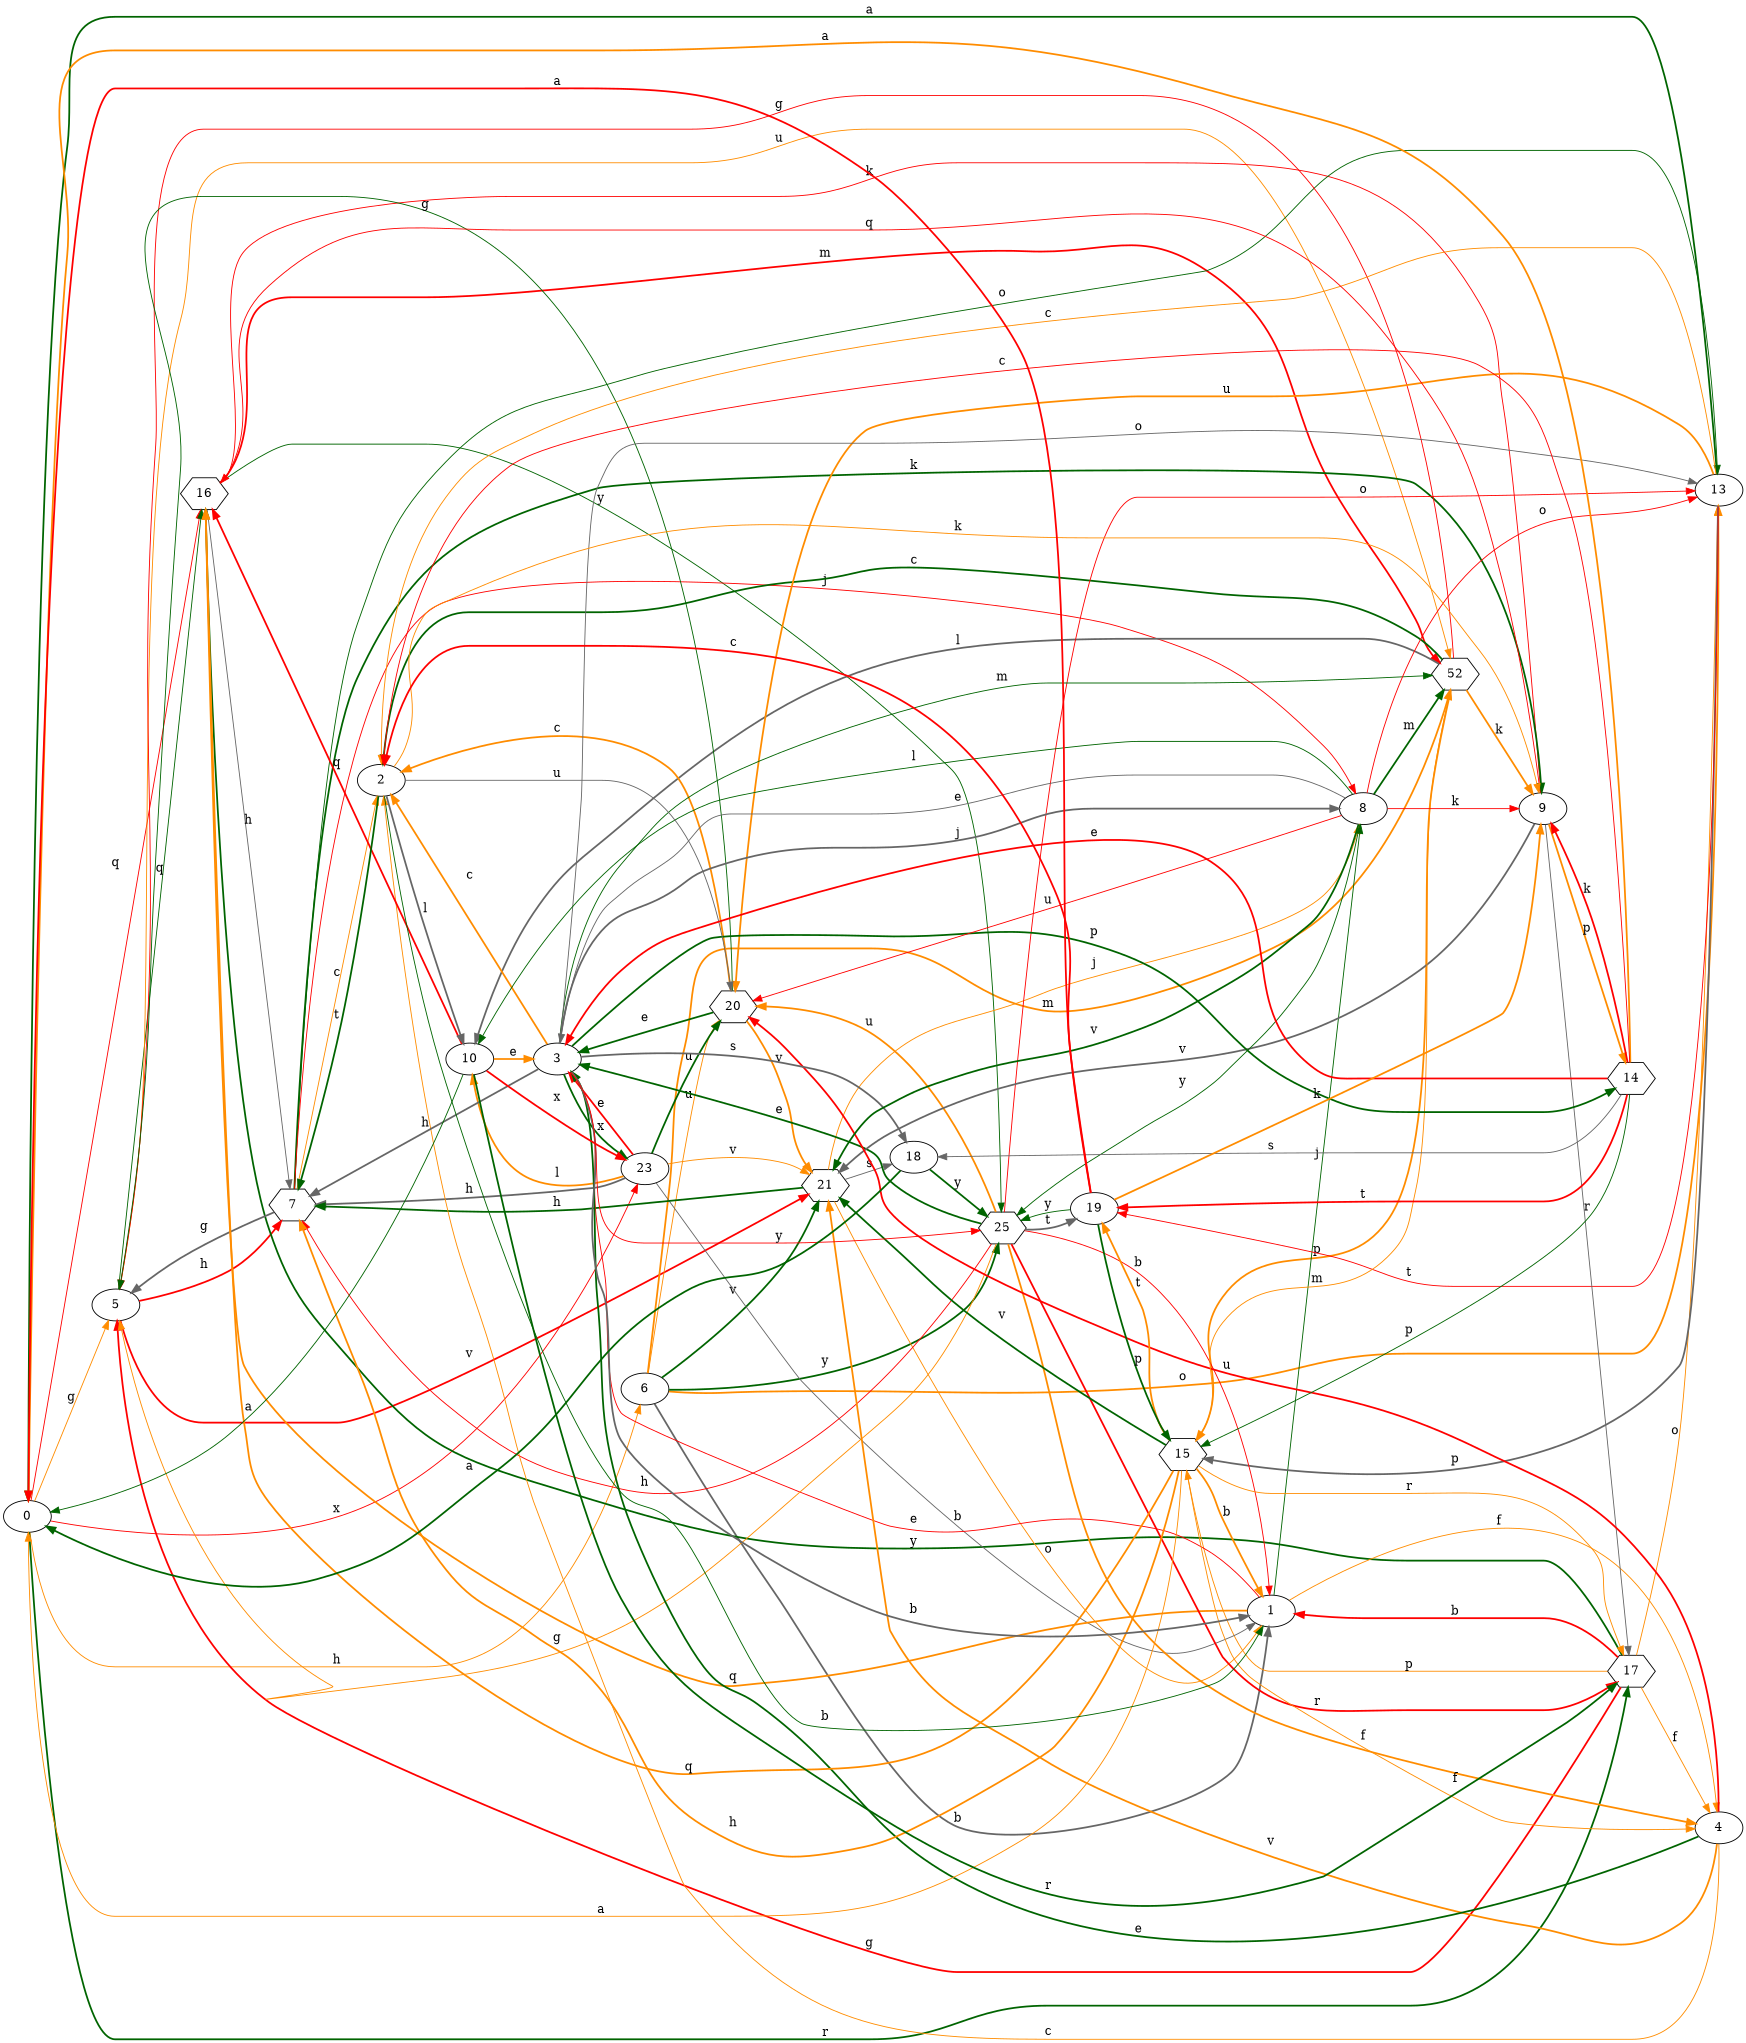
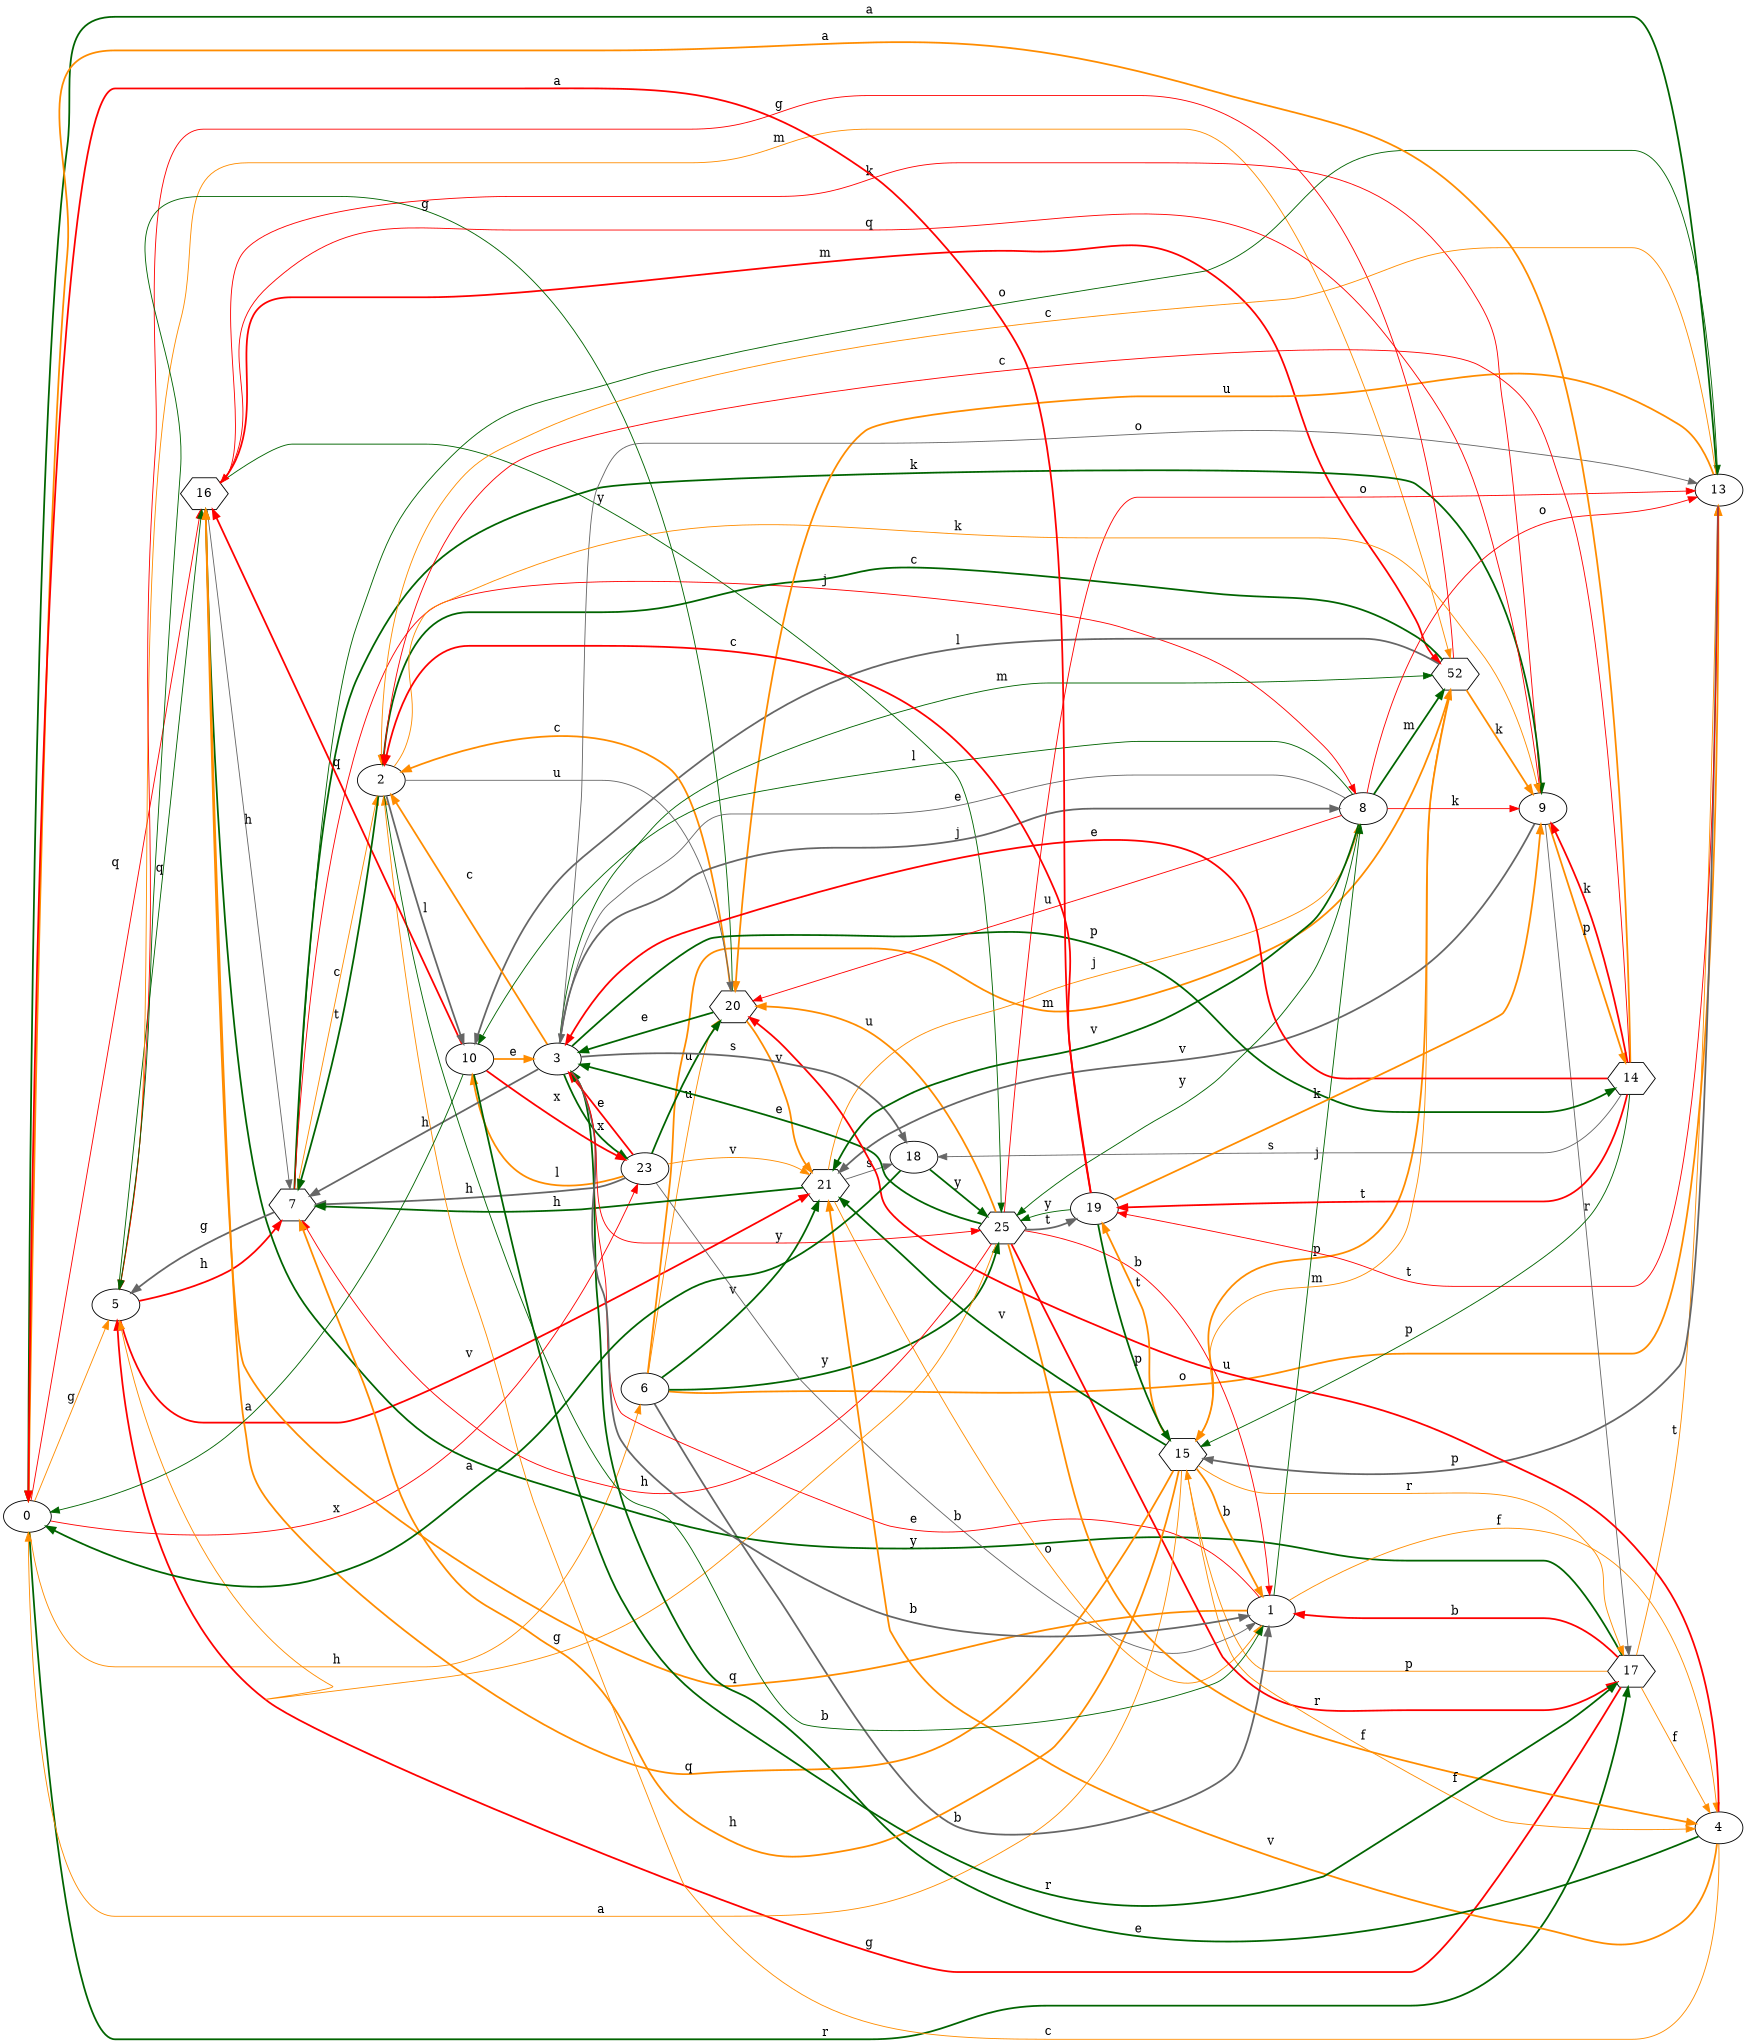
(779, 138) -> (779, 138)
(1675, 1431) -> (1675, 1431)
